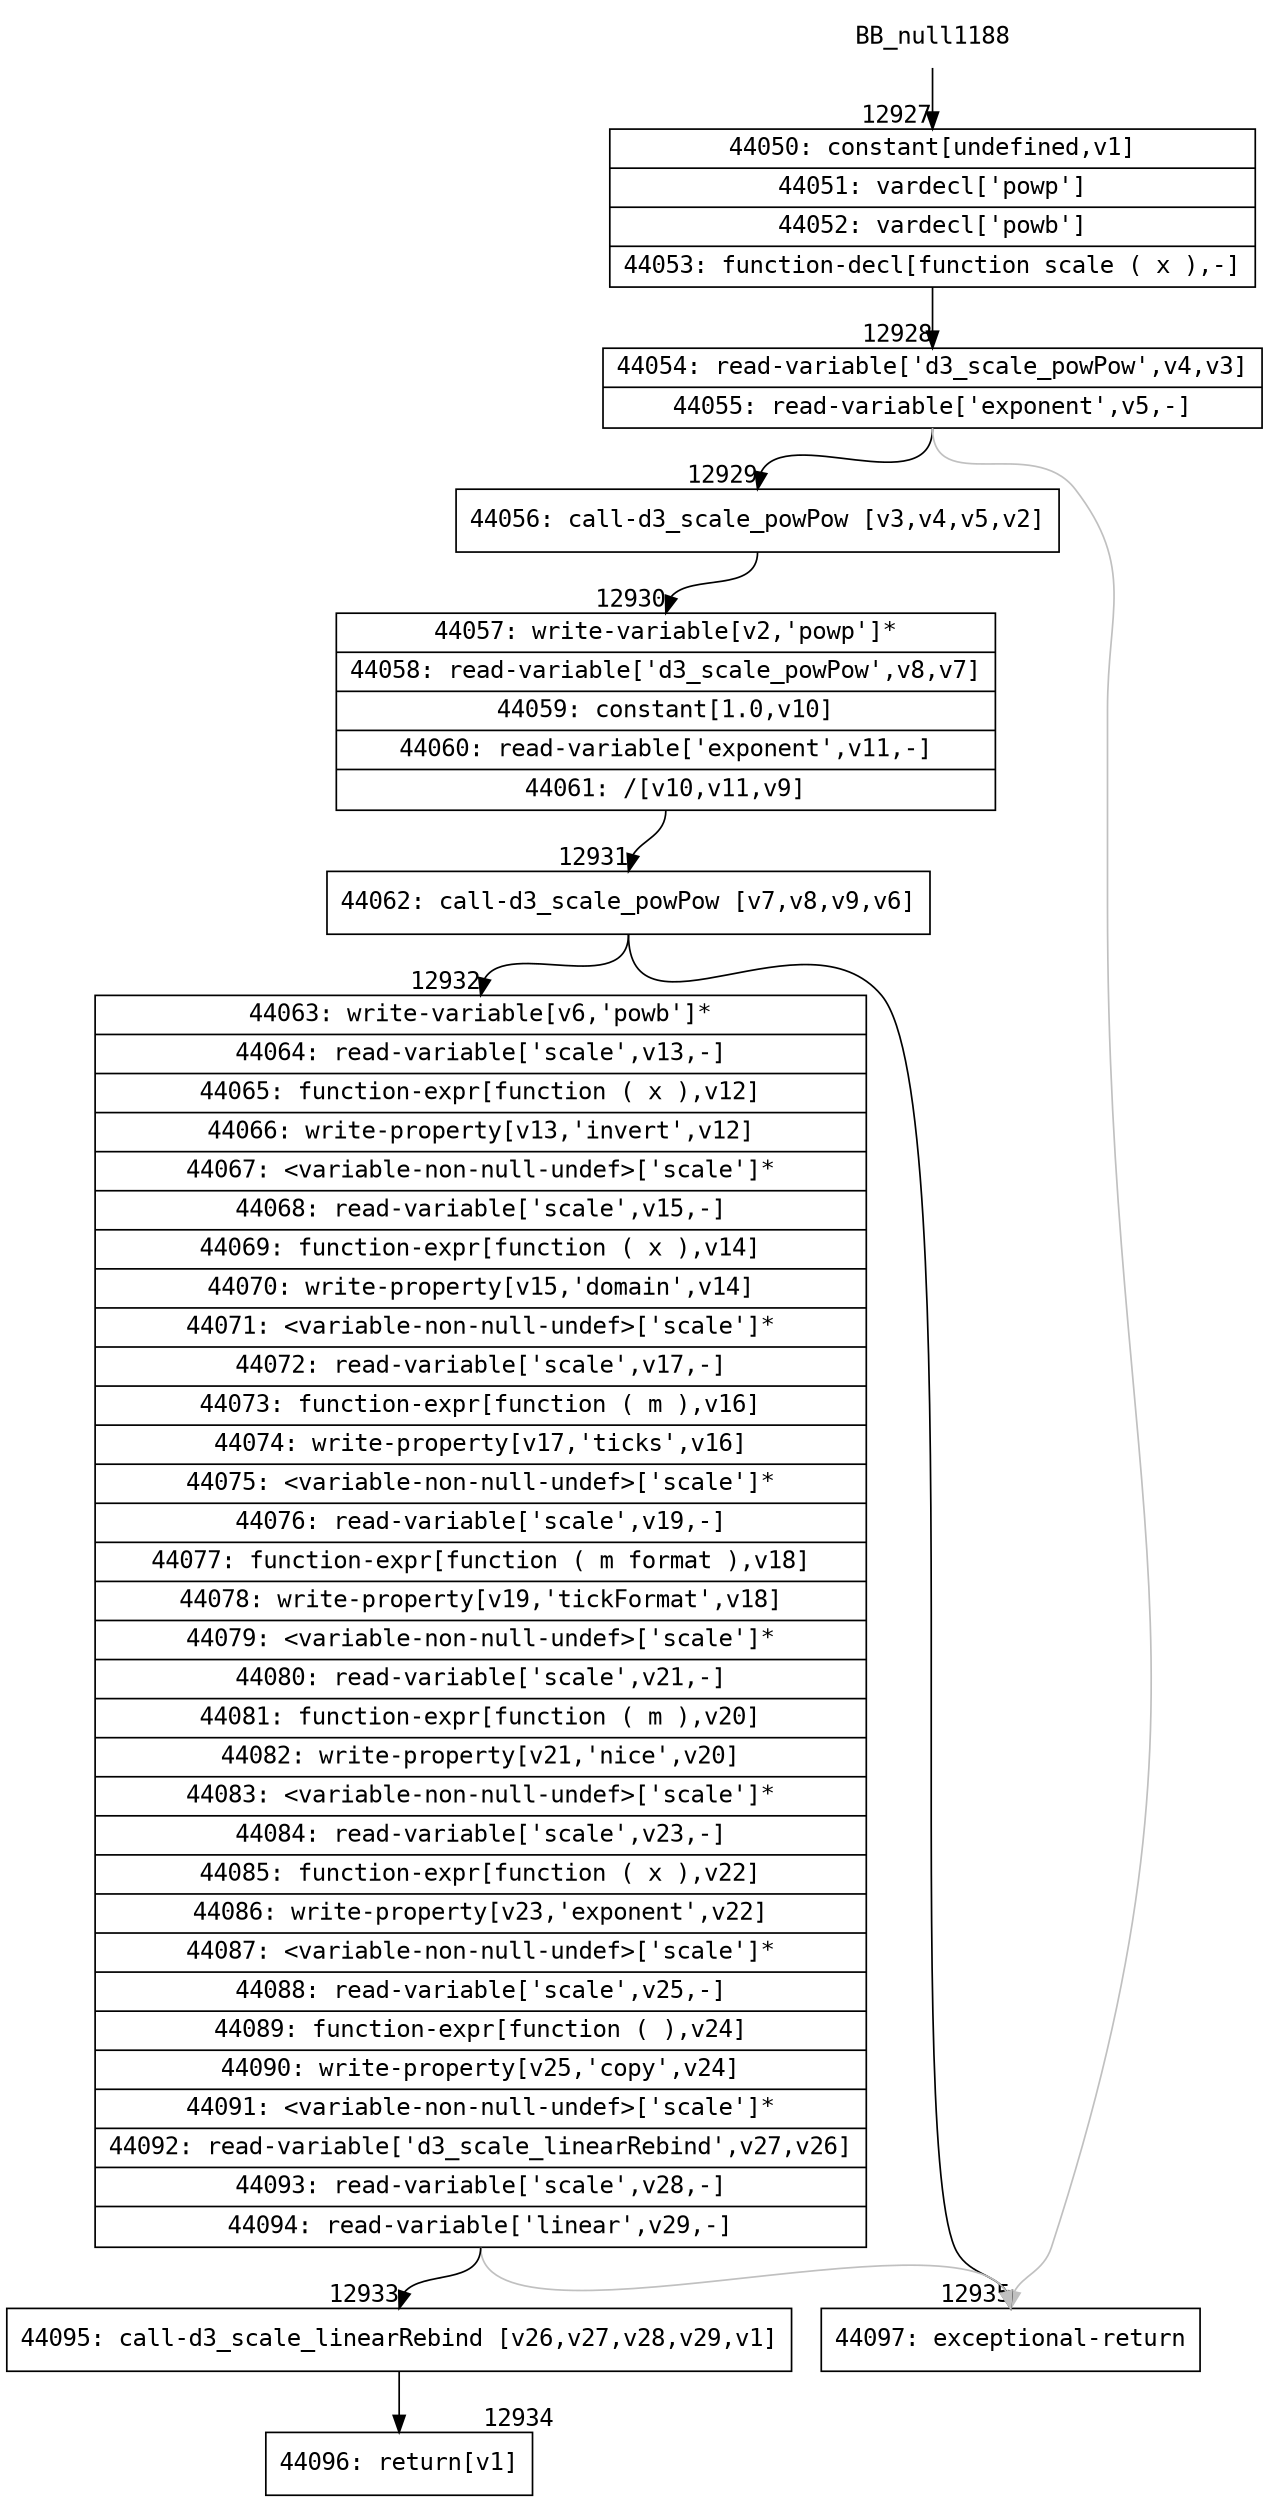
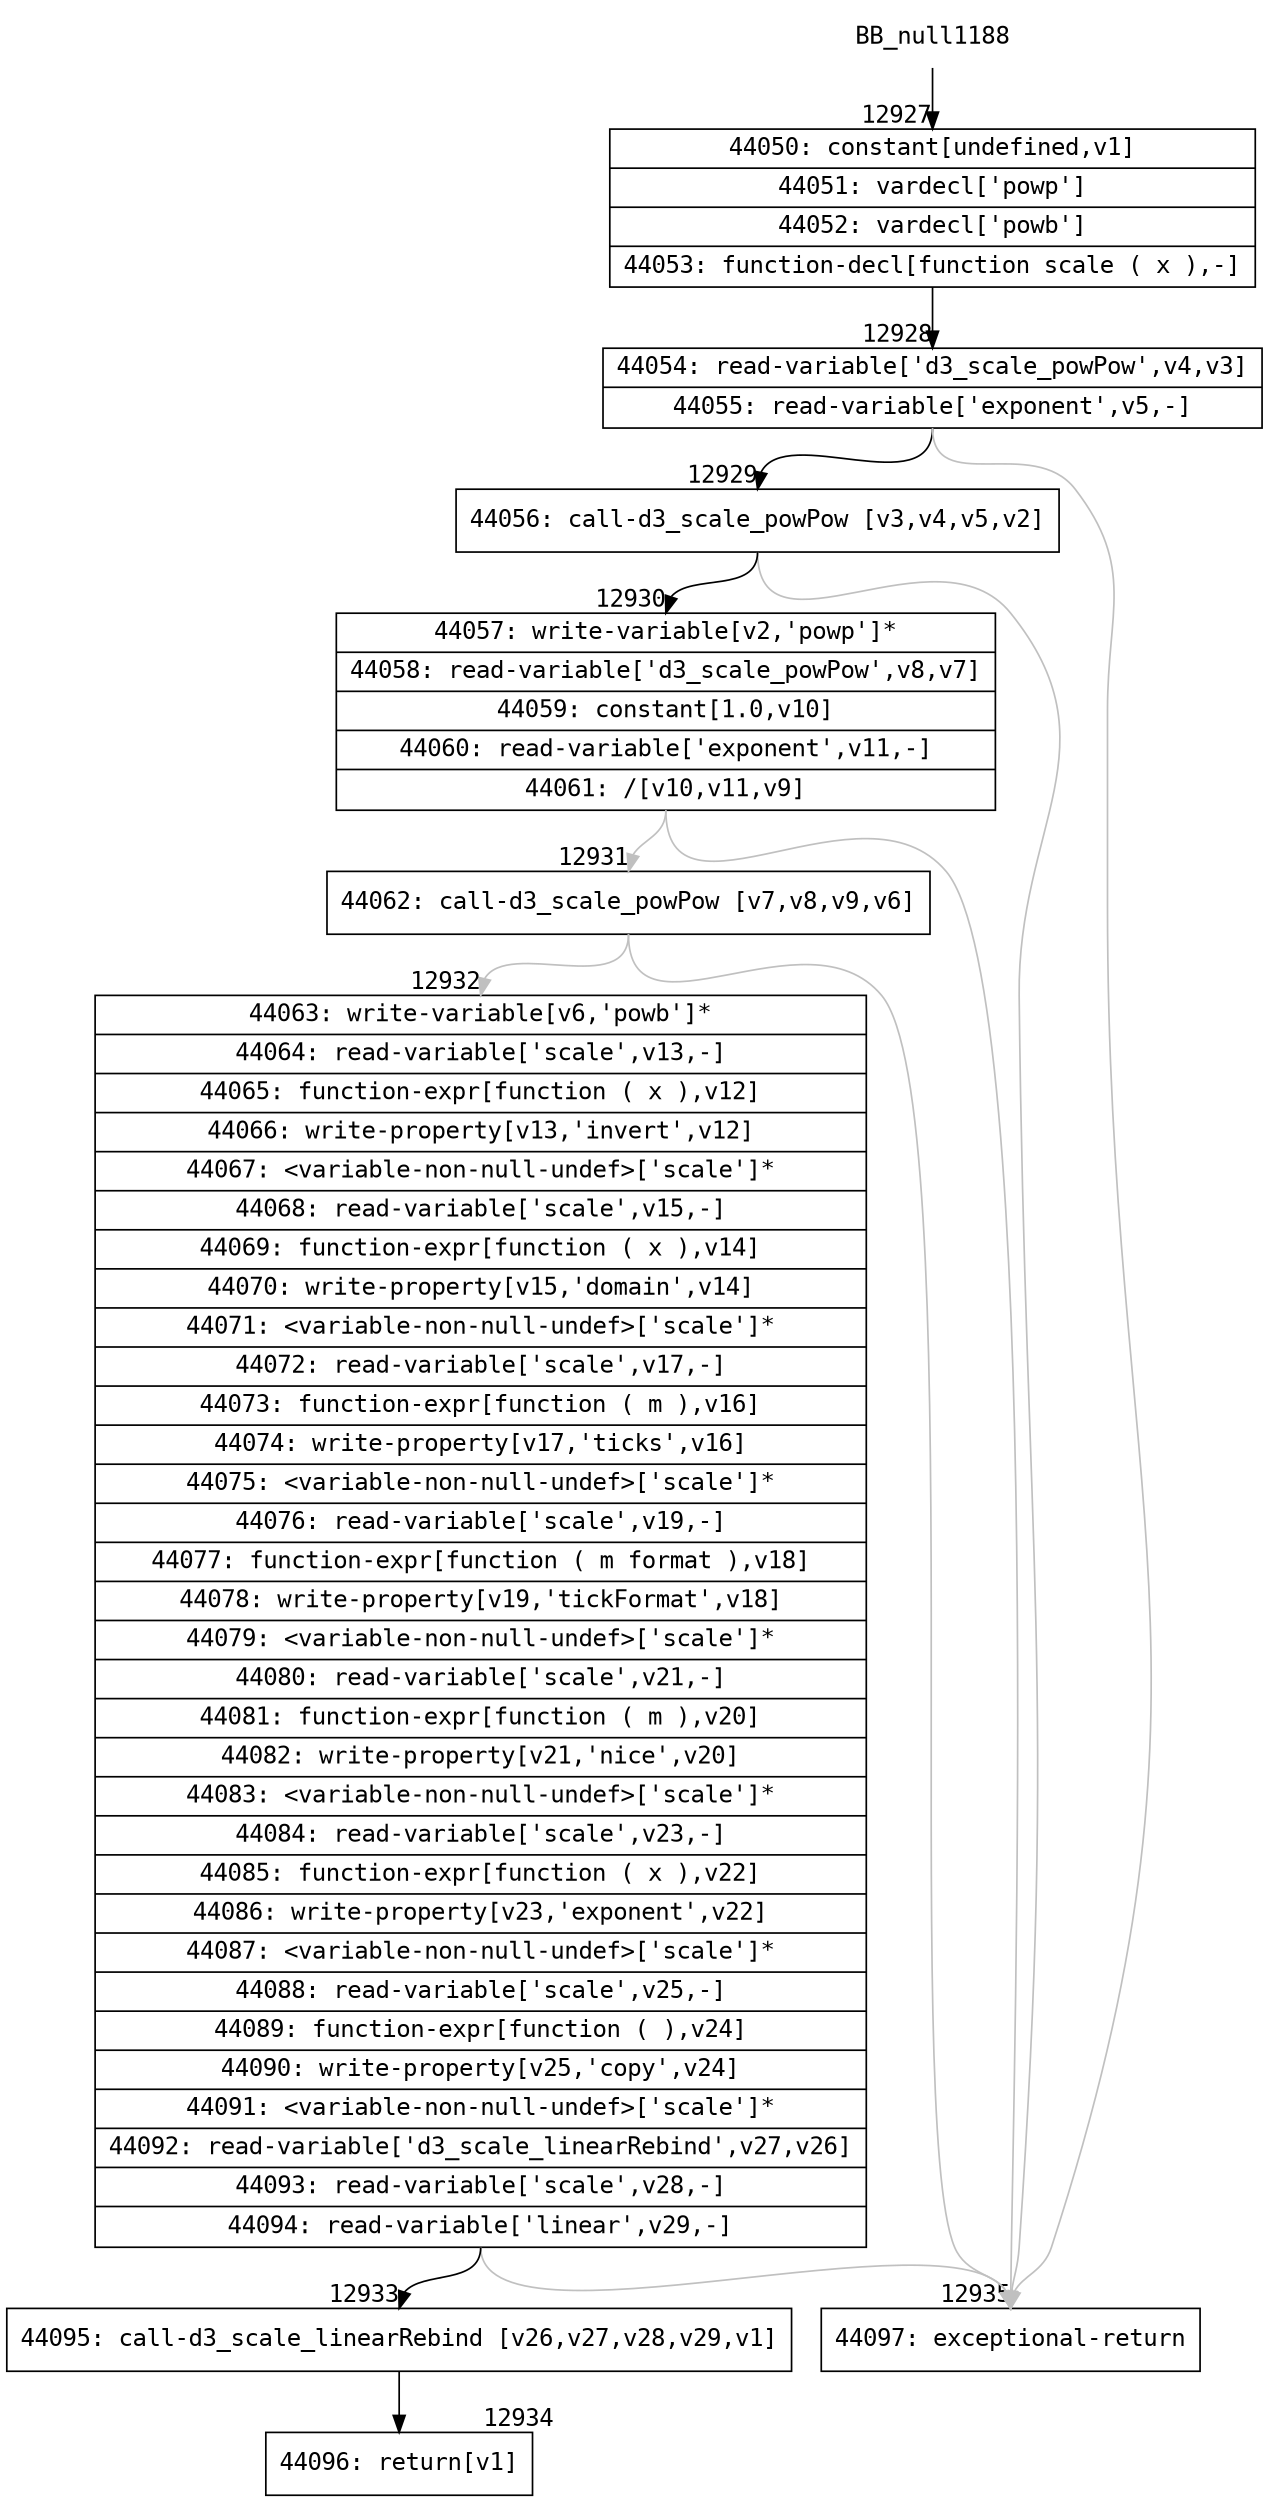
(654, 835) -> (654, 835)
(563, 965) -> (563, 965)
none -> (1026, 1299)
none -> (1013, 1416)
(930, 1508) -> (930, 1508)
